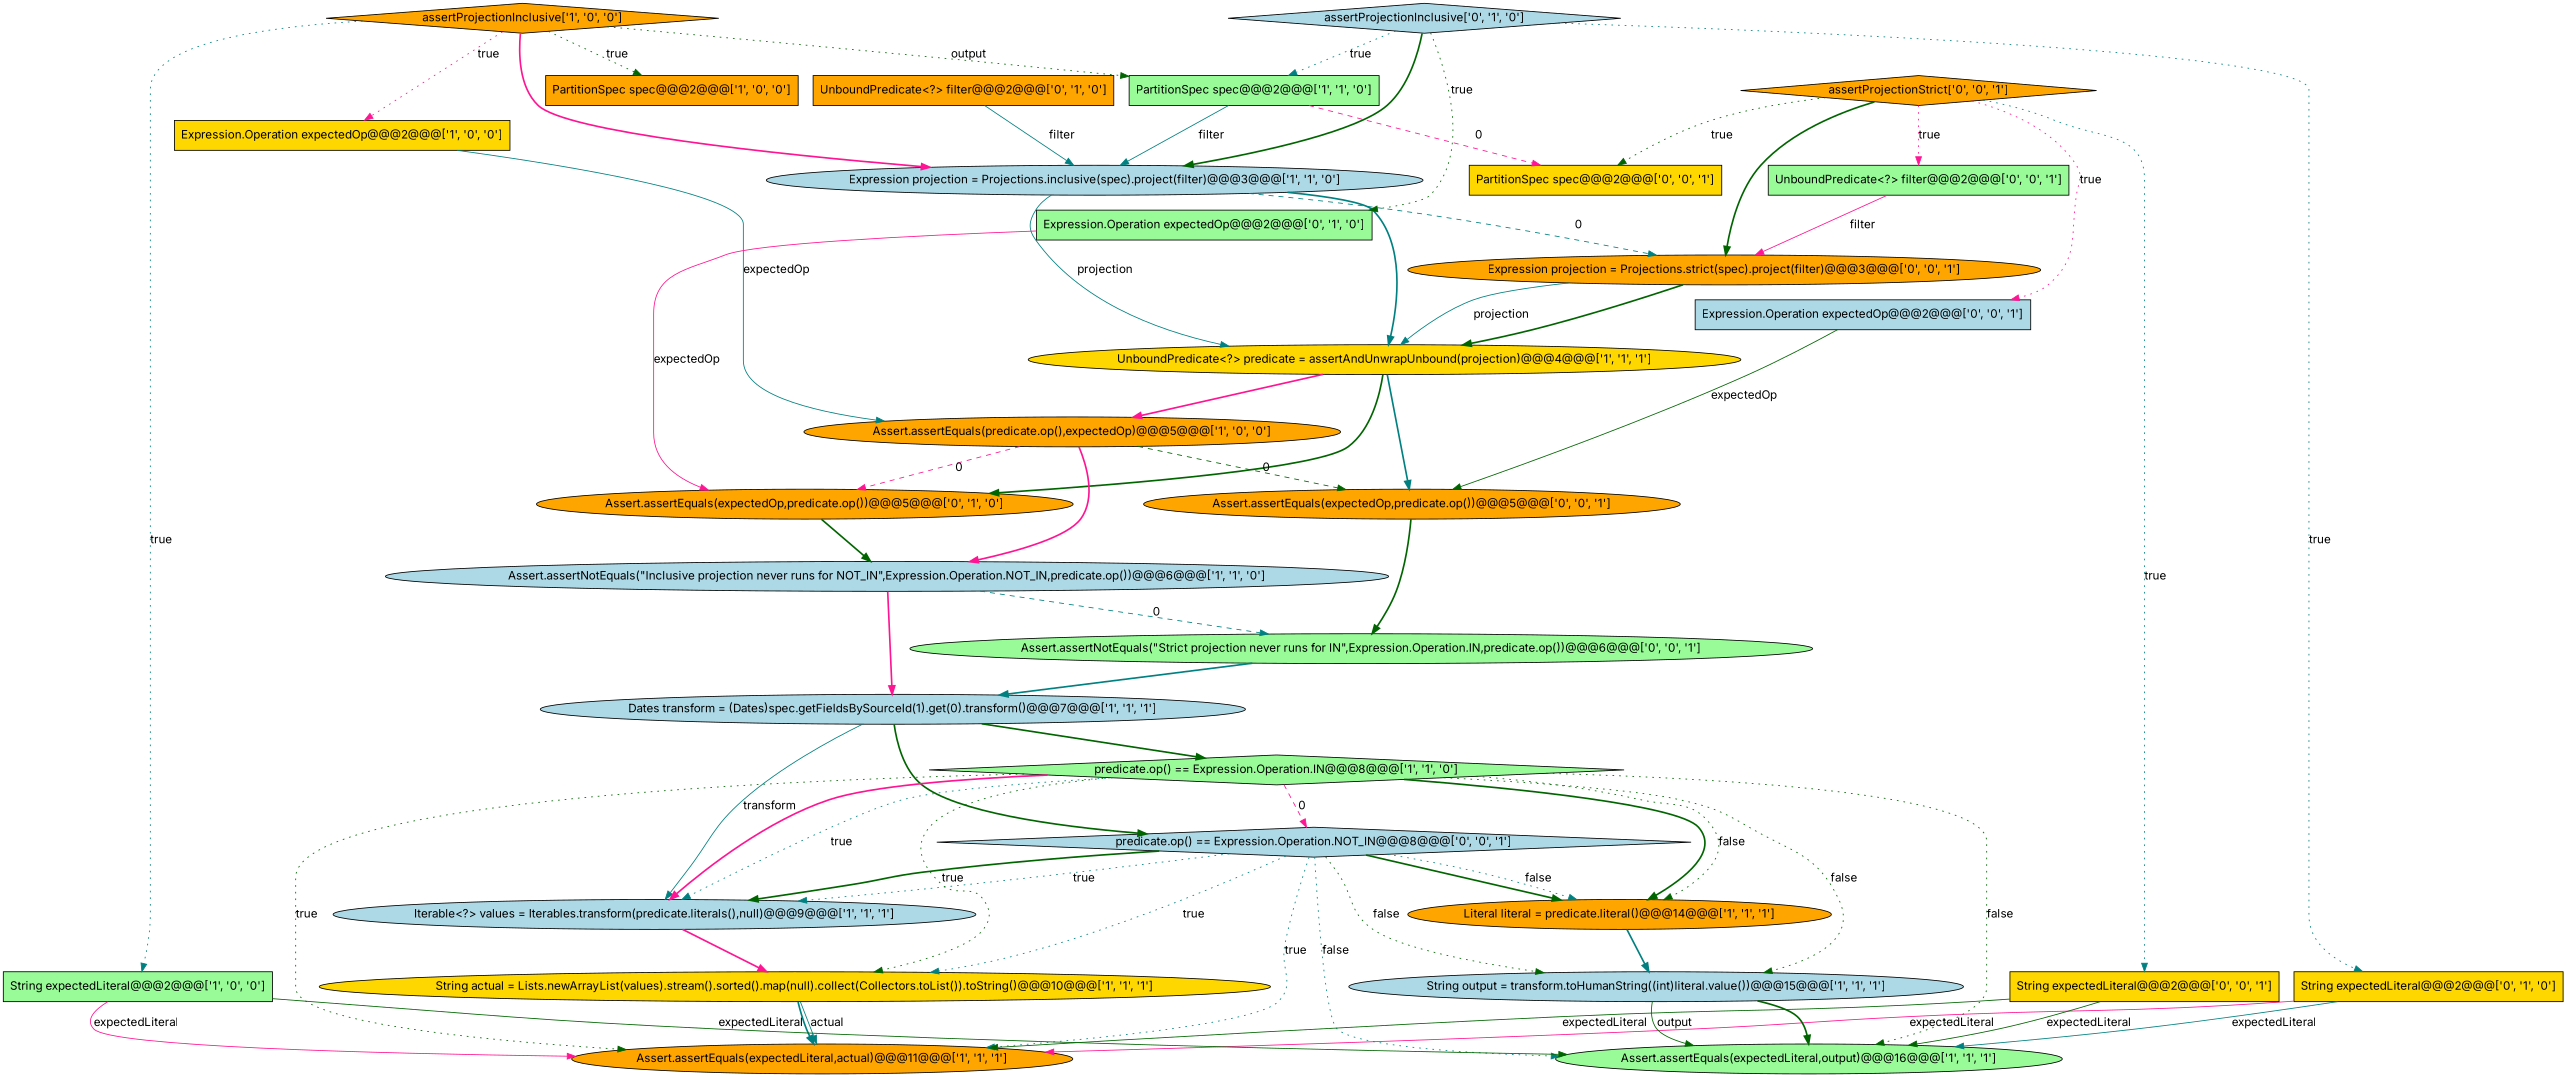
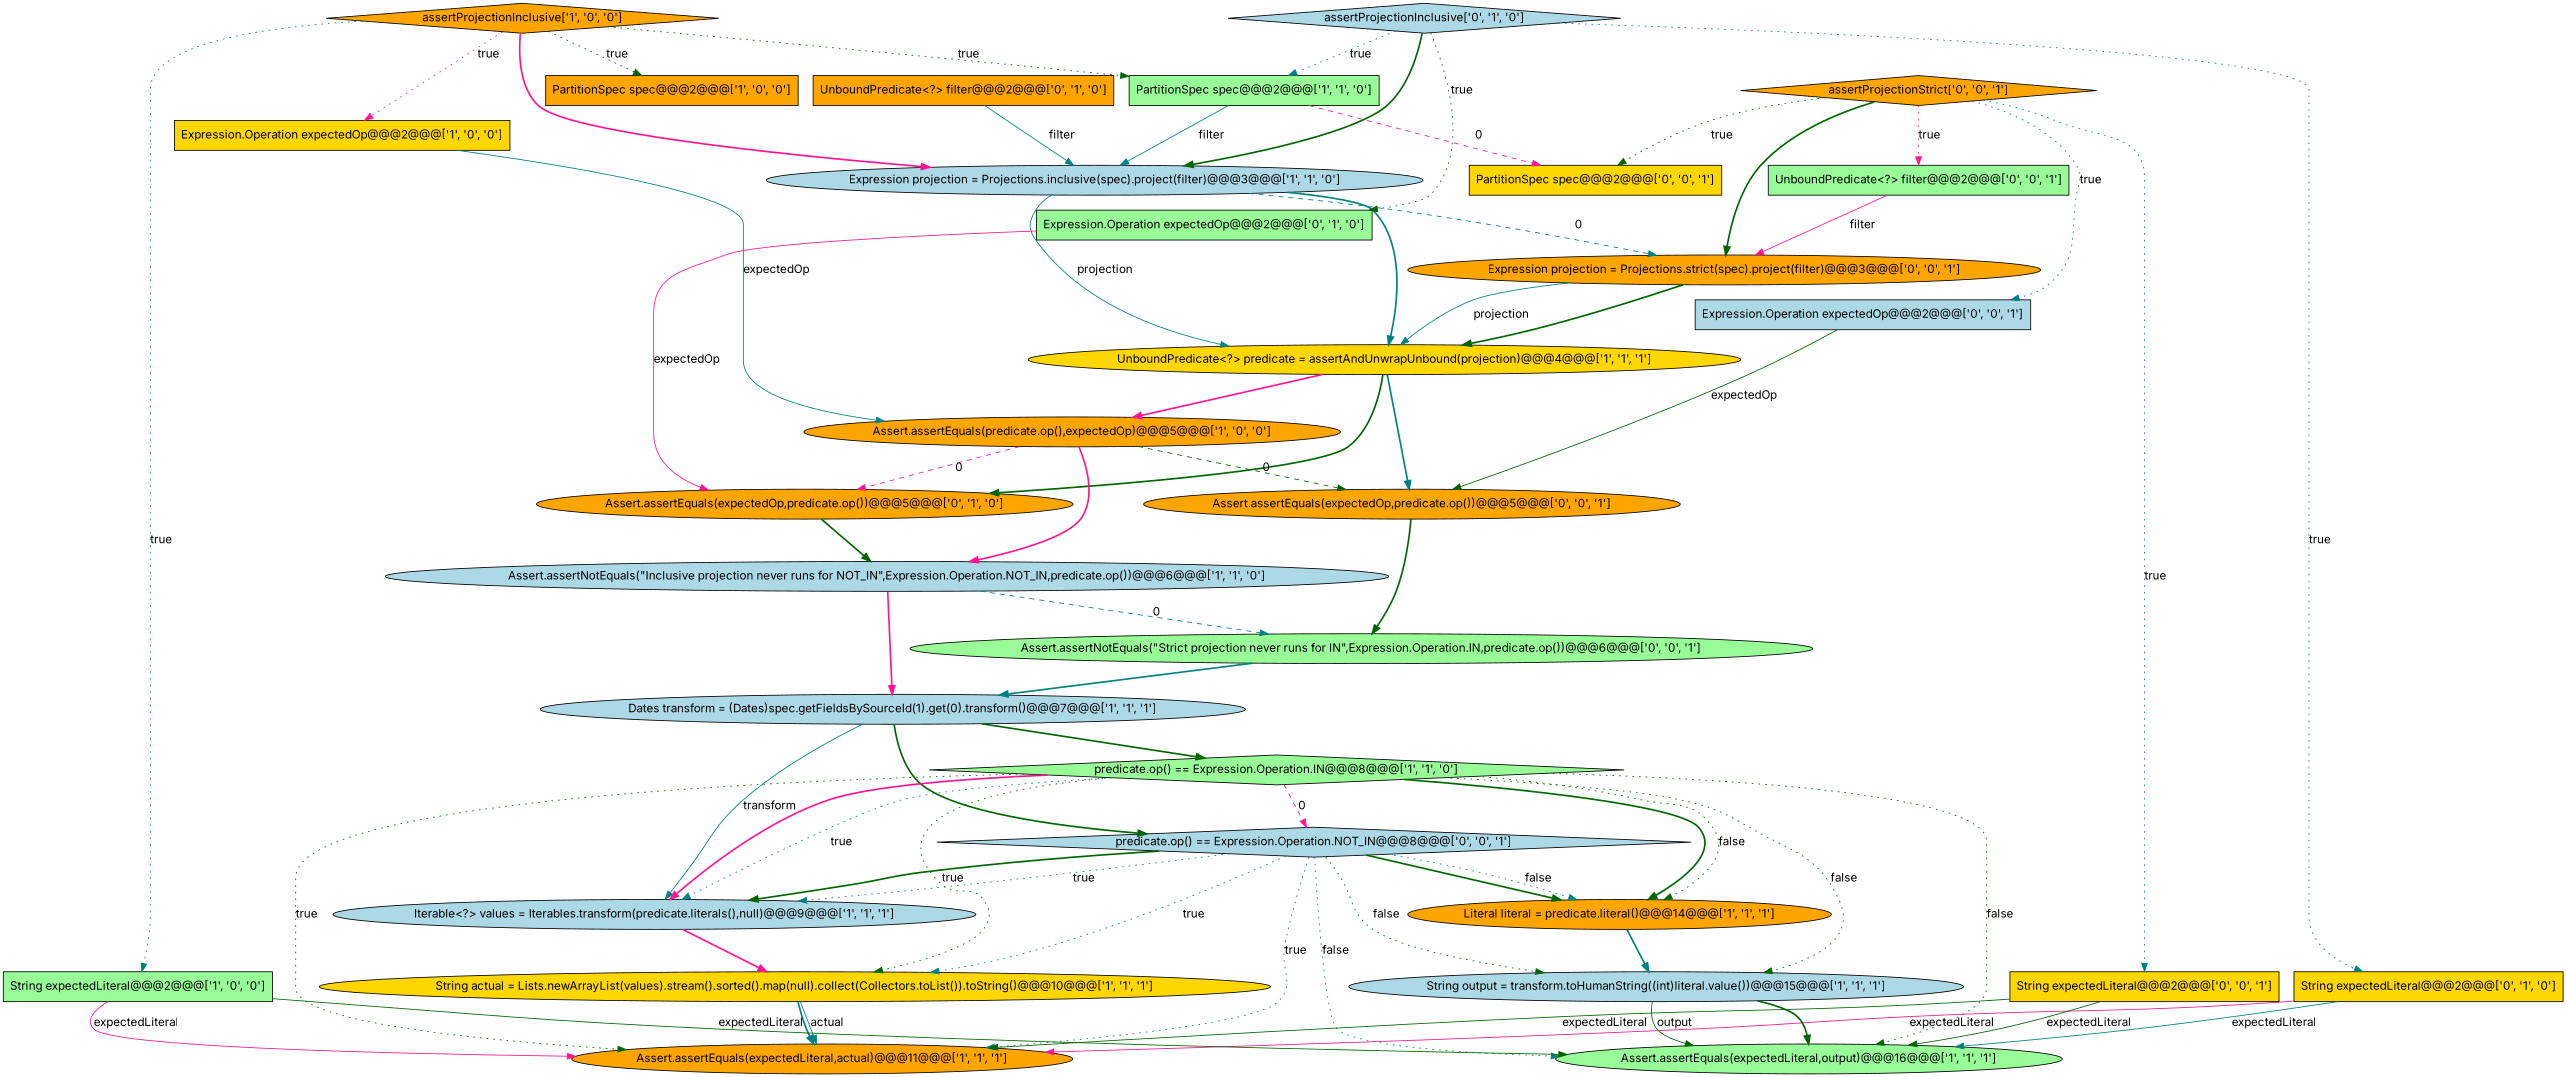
(969, 54) -> (969, 54)
(2079, 182) -> (2079, 182)
